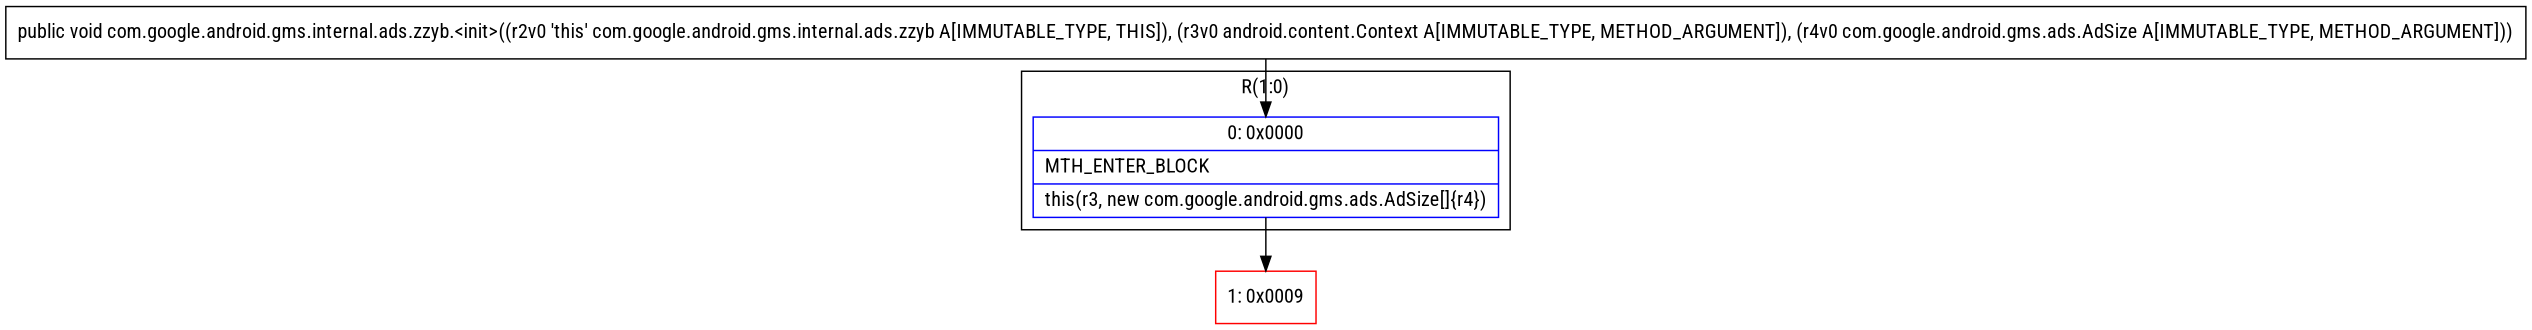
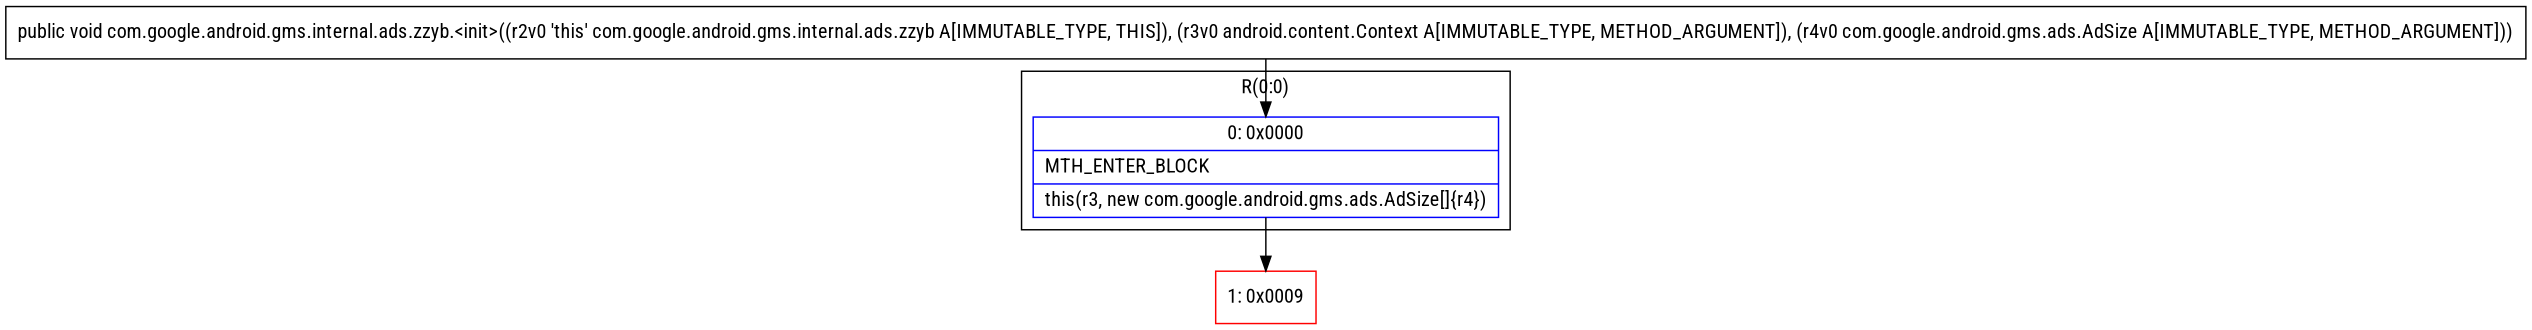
(1266, 88) -> (1266, 88)
